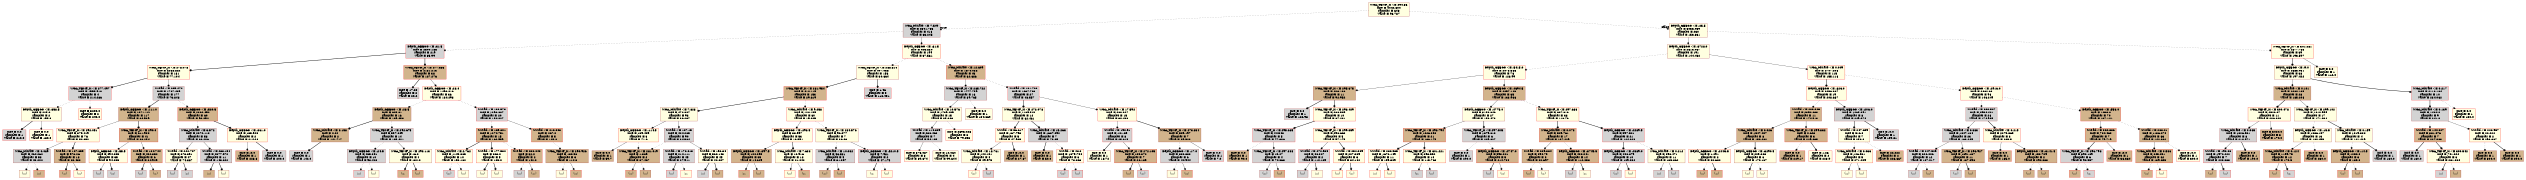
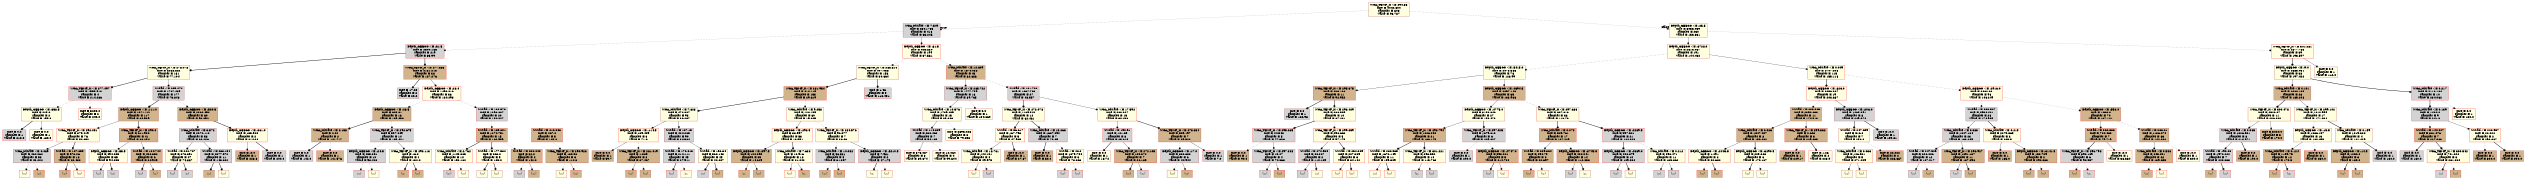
(518, 124) -> none
(659, 145) -> (679, 145)
none -> (330, 156)
(2119, 156) -> (2119, 156)
